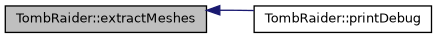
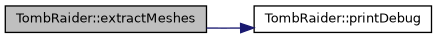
(237, 10) -> (223, 28)
